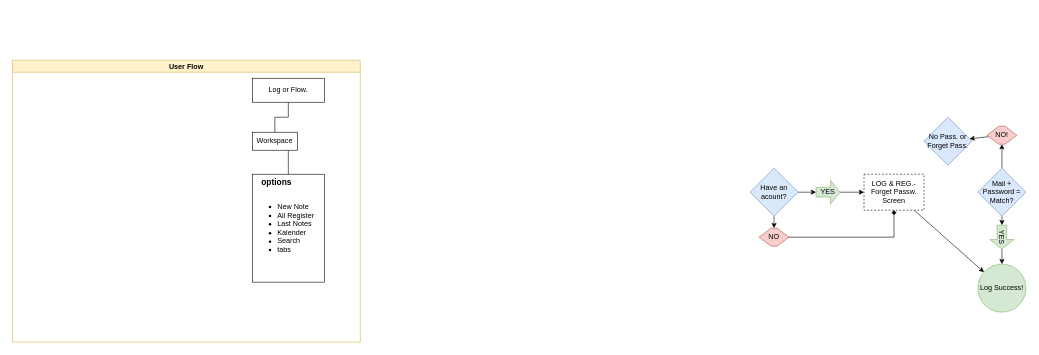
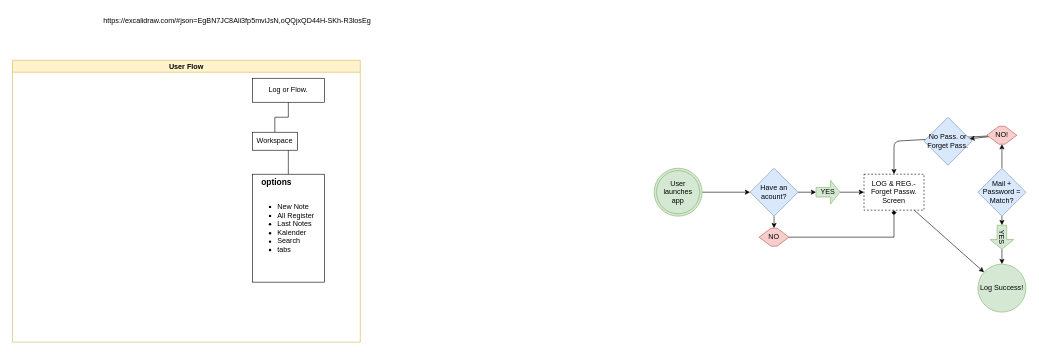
none -> (246, 24)
none -> (907, 141)
none -> (678, 192)
none -> (744, 192)
